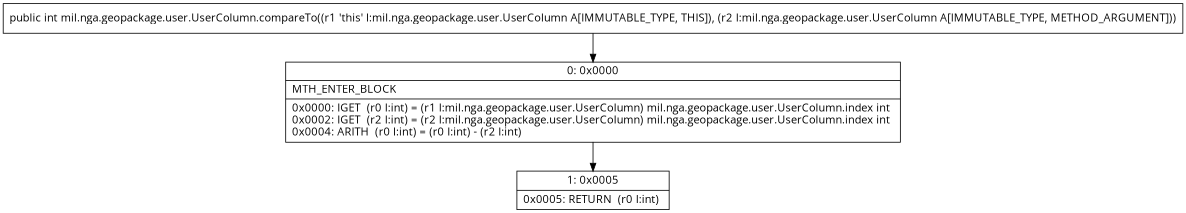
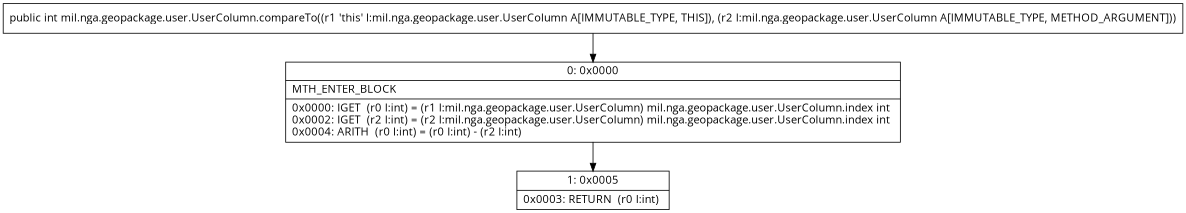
(593, 200) -> (593, 200)
